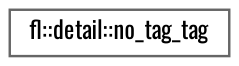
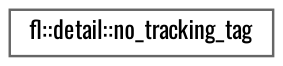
(120, 33) -> (141, 33)
